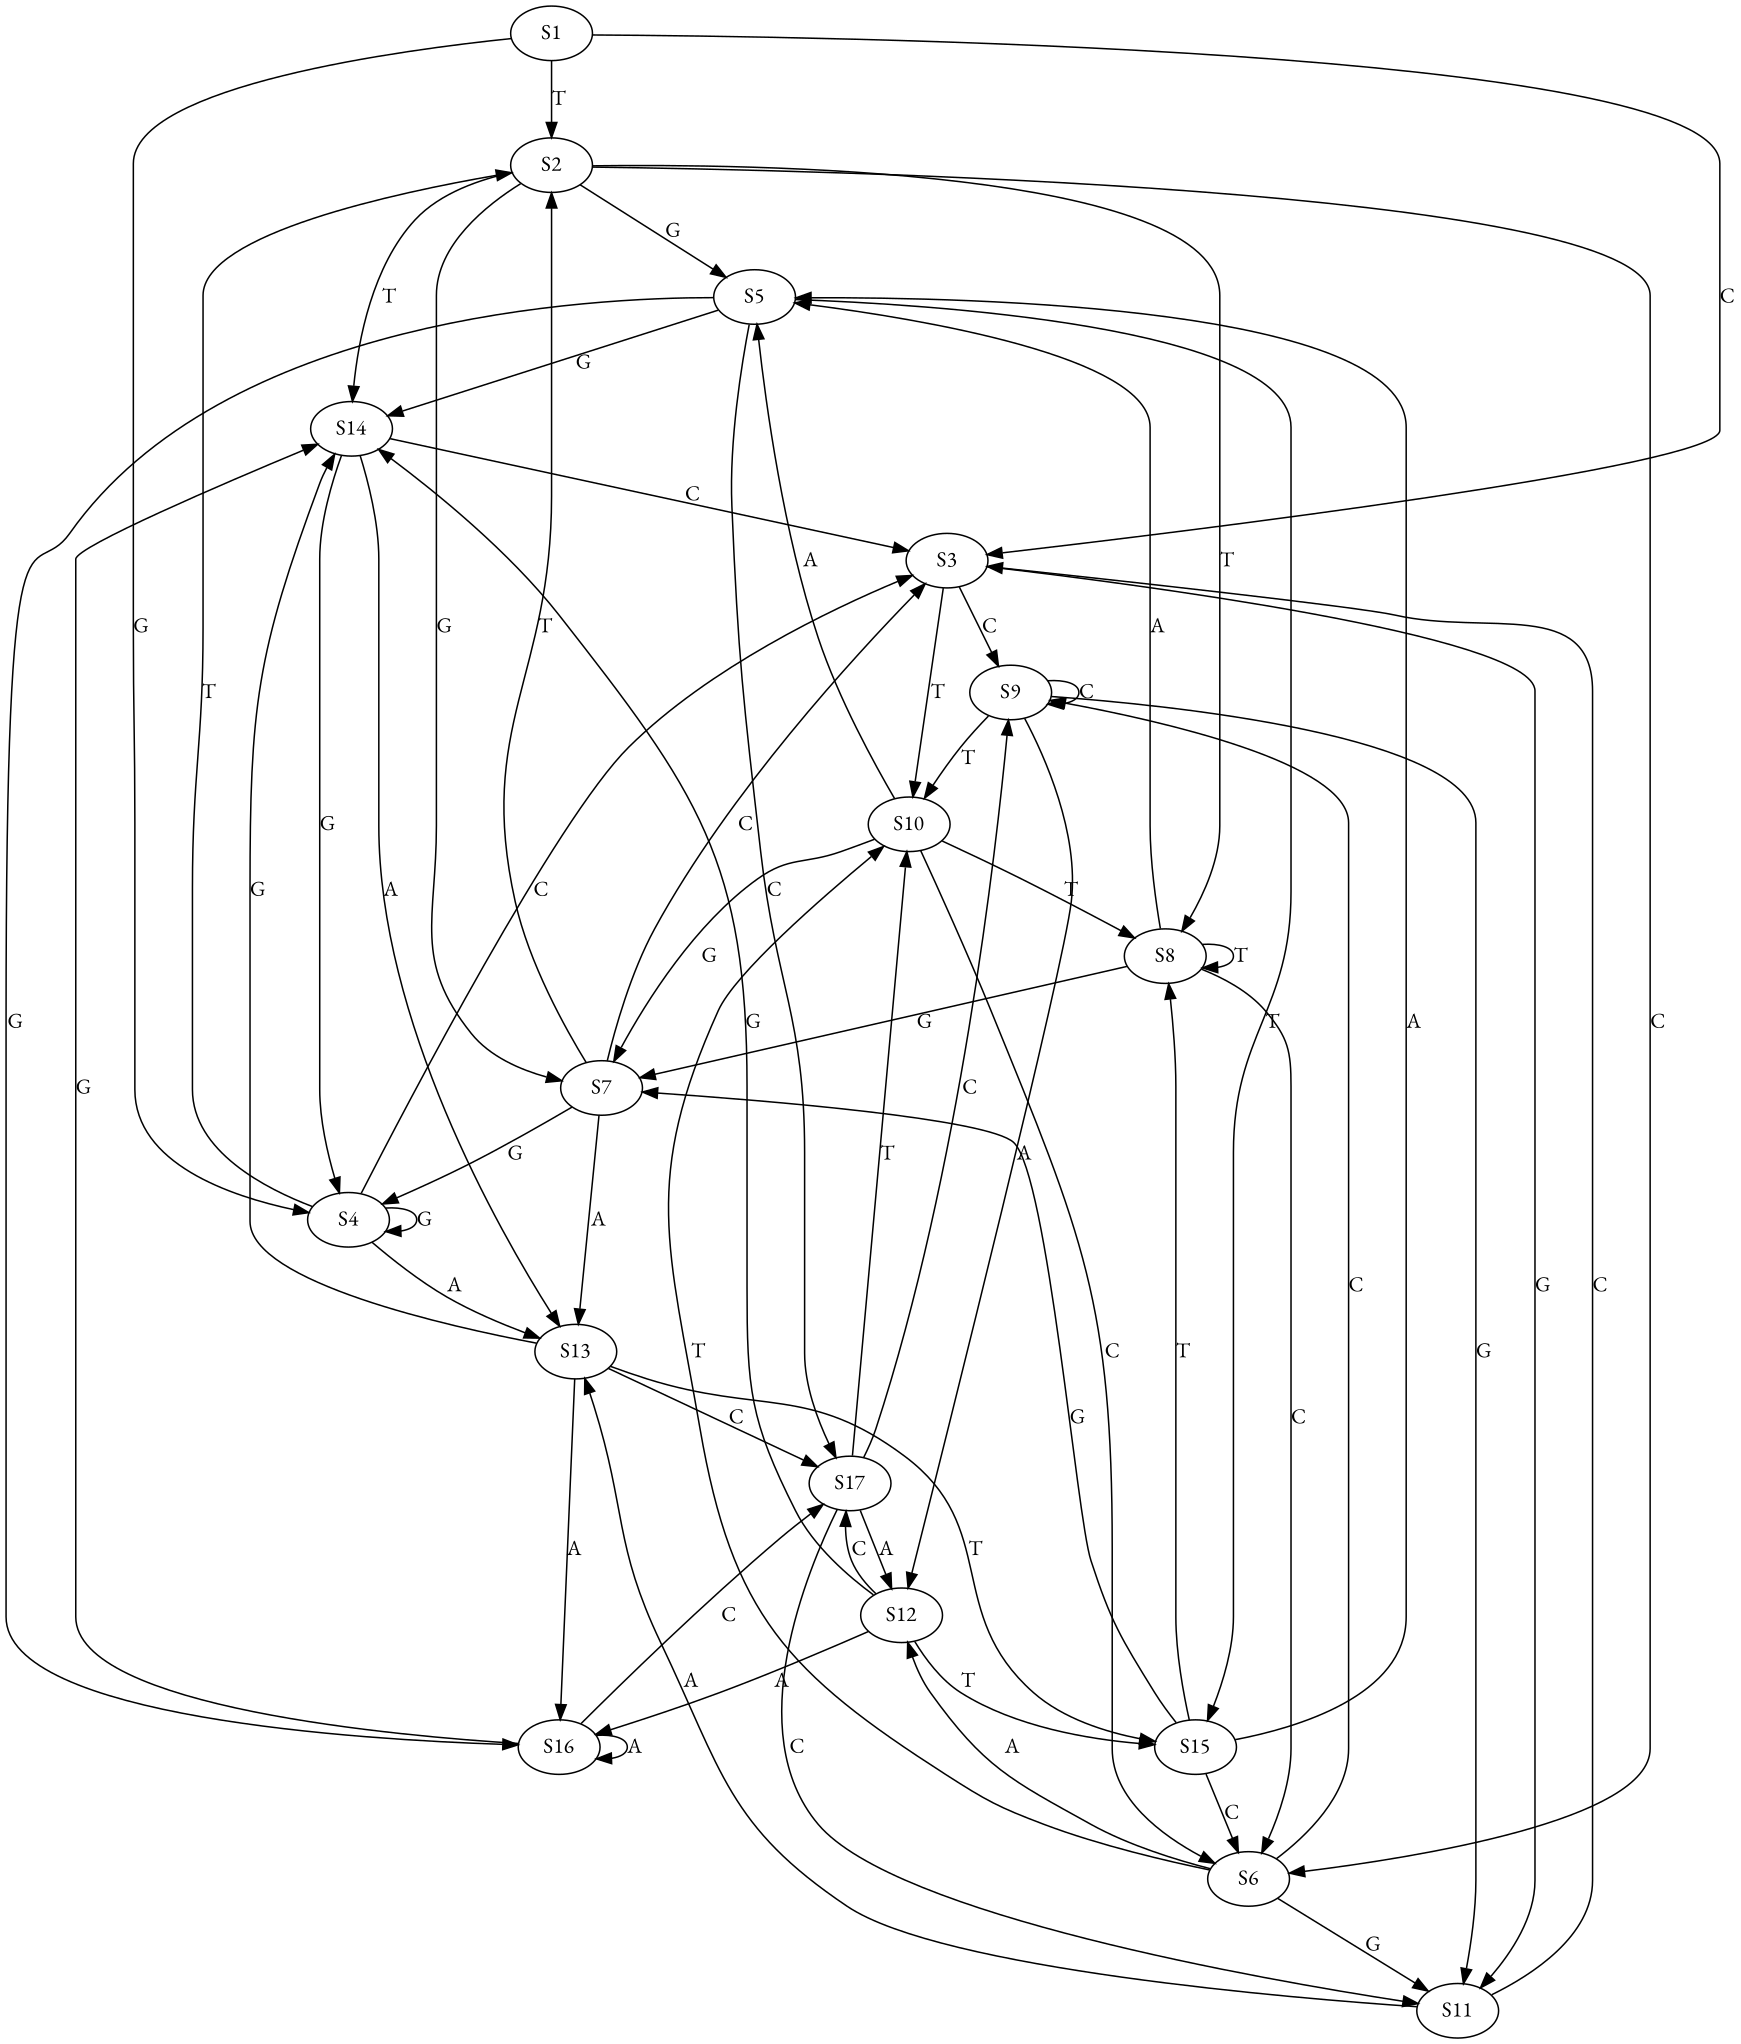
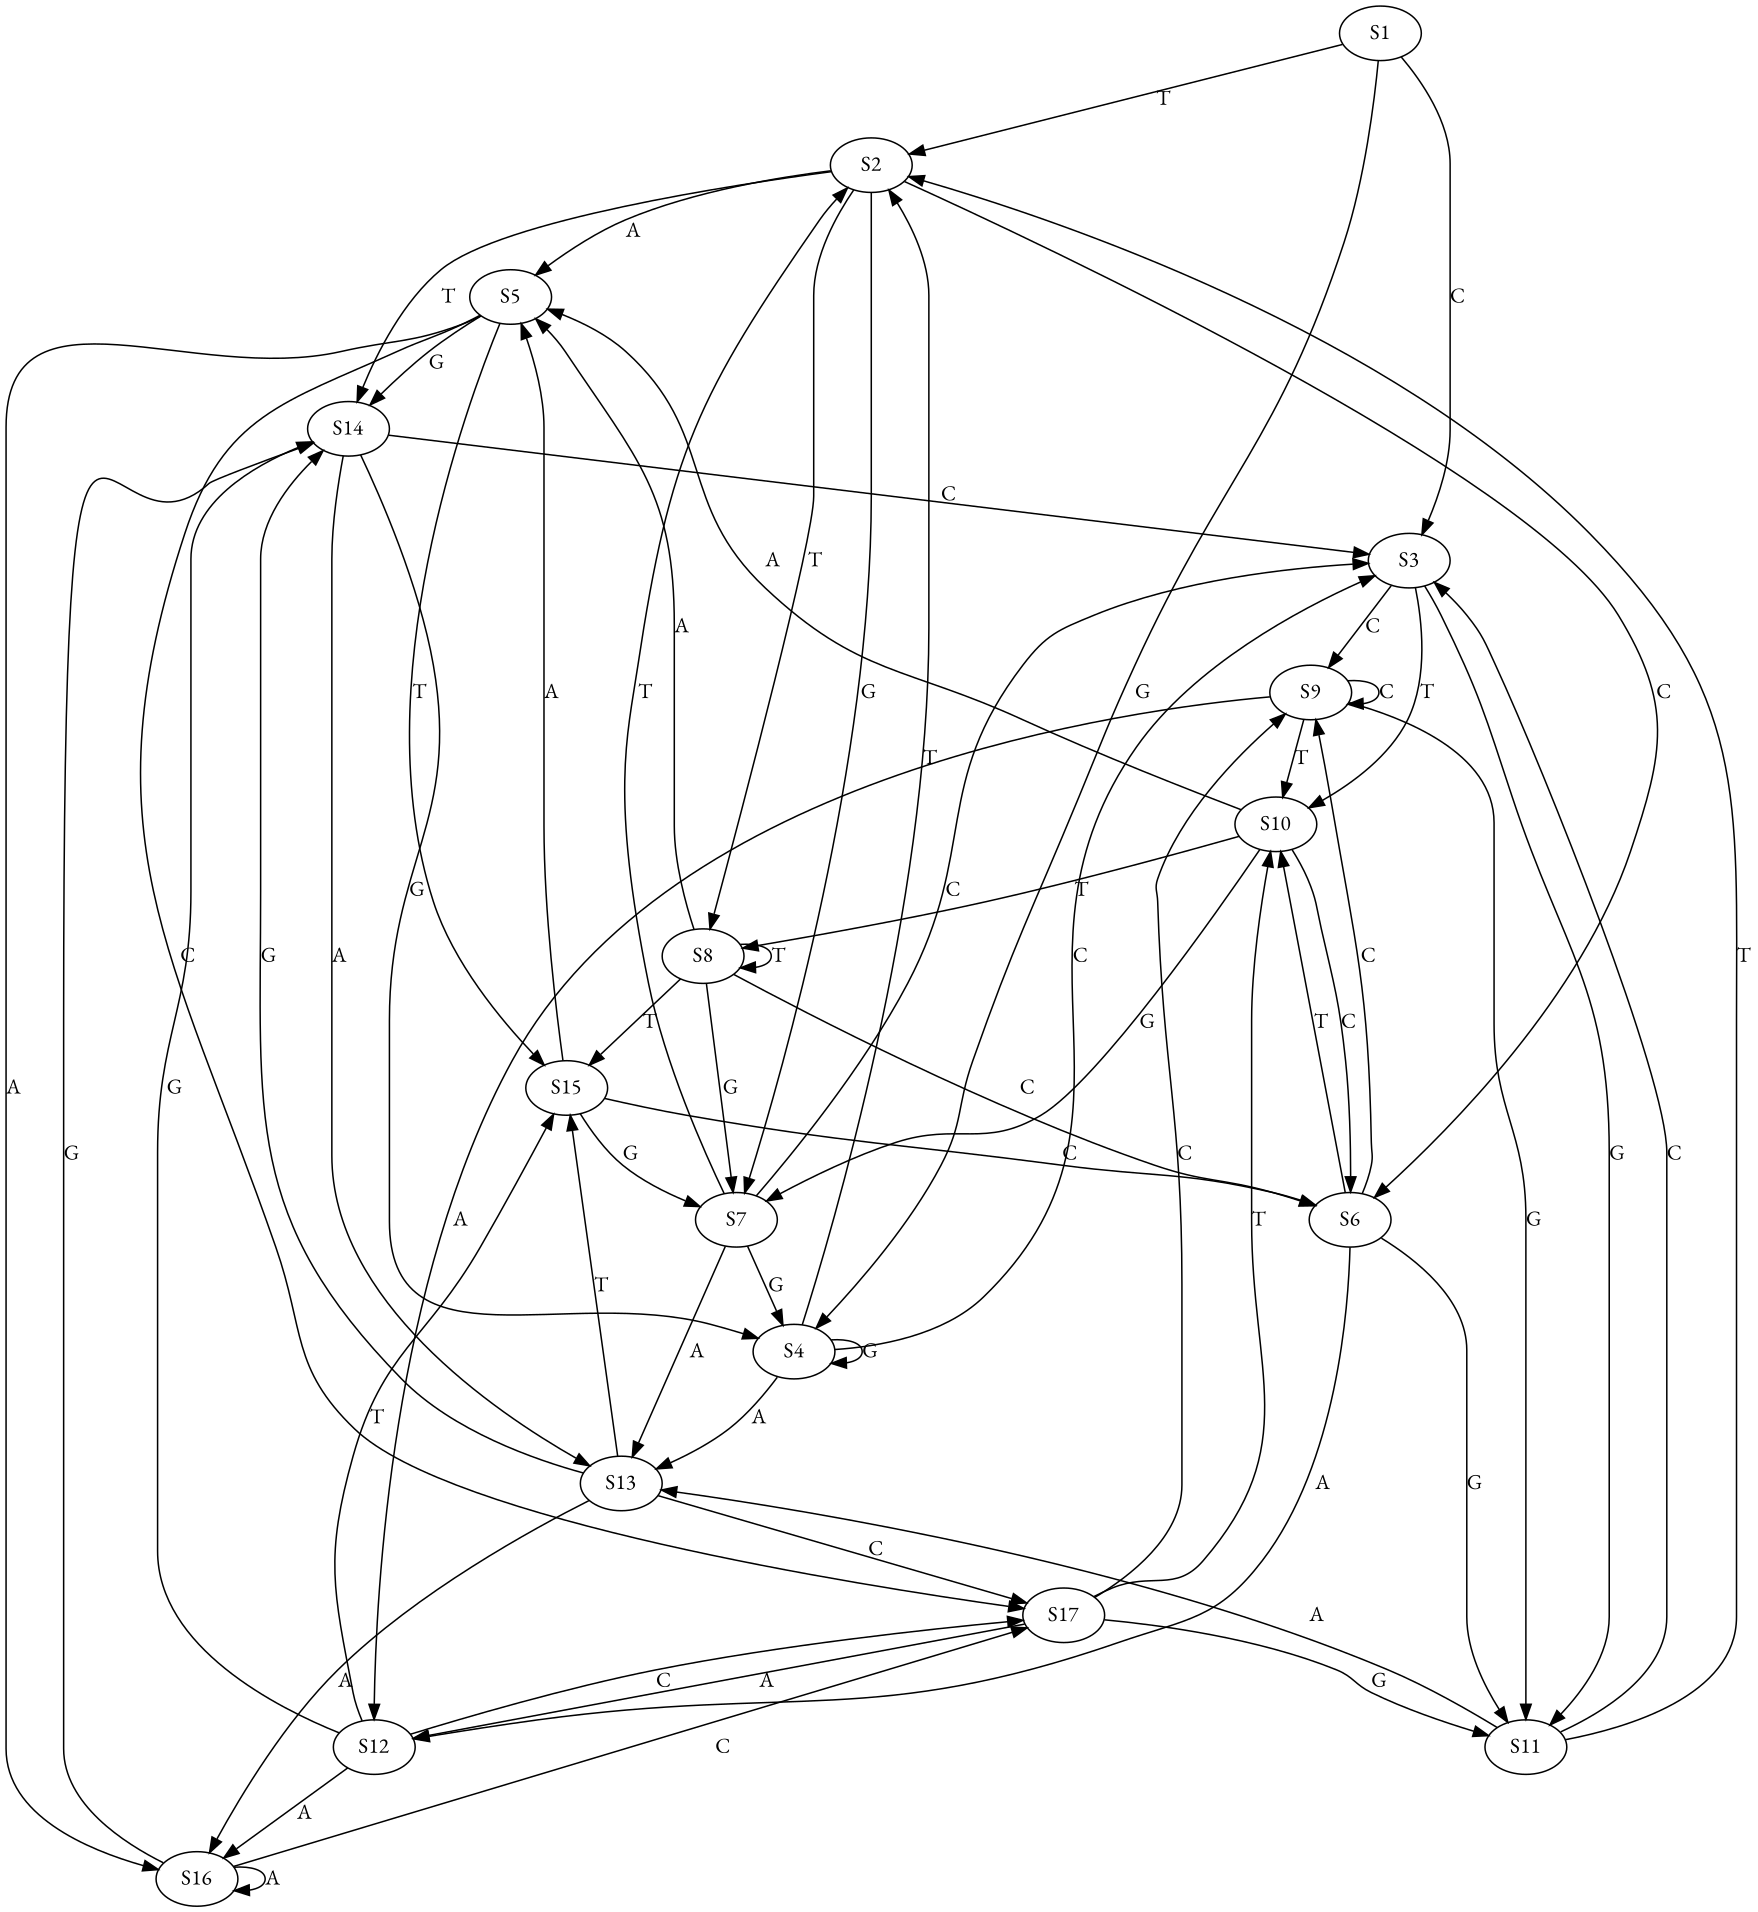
(674, 231) -> (633, 231)
none -> (1728, 788)
(16, 1022) -> (14, 1088)
(1176, 1360) -> (641, 1017)
(797, 1747) -> (1380, 1681)
